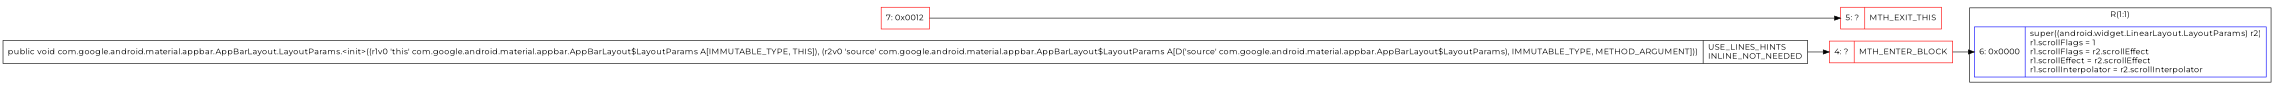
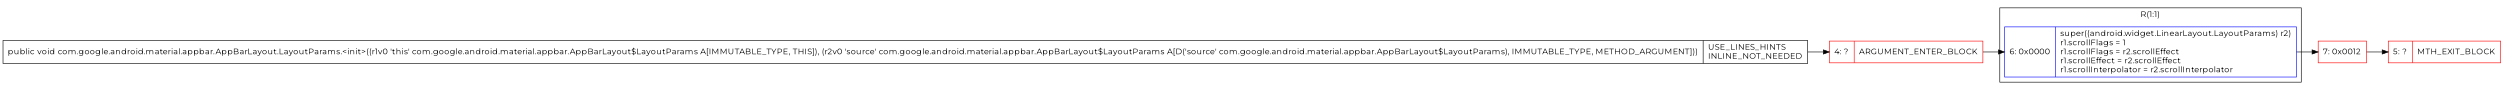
(1903, 18) -> (2457, 52)
(1903, 52) -> (1919, 52)
none -> (2305, 52)
